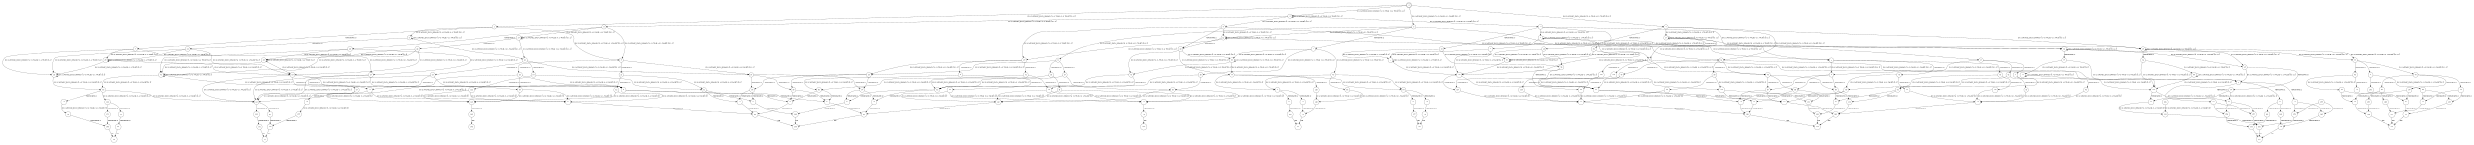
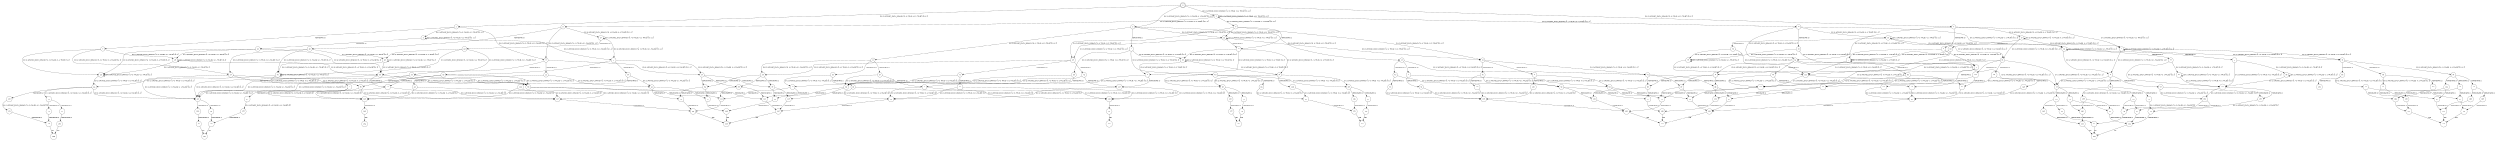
none -> (2110, 87)
